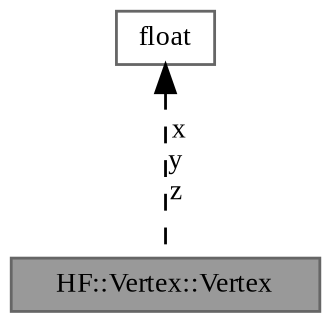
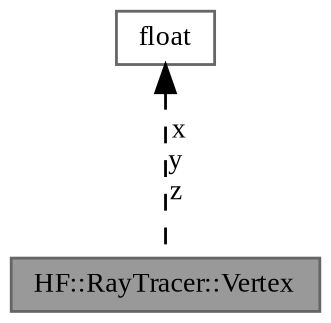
(166, 285) -> (166, 285)
